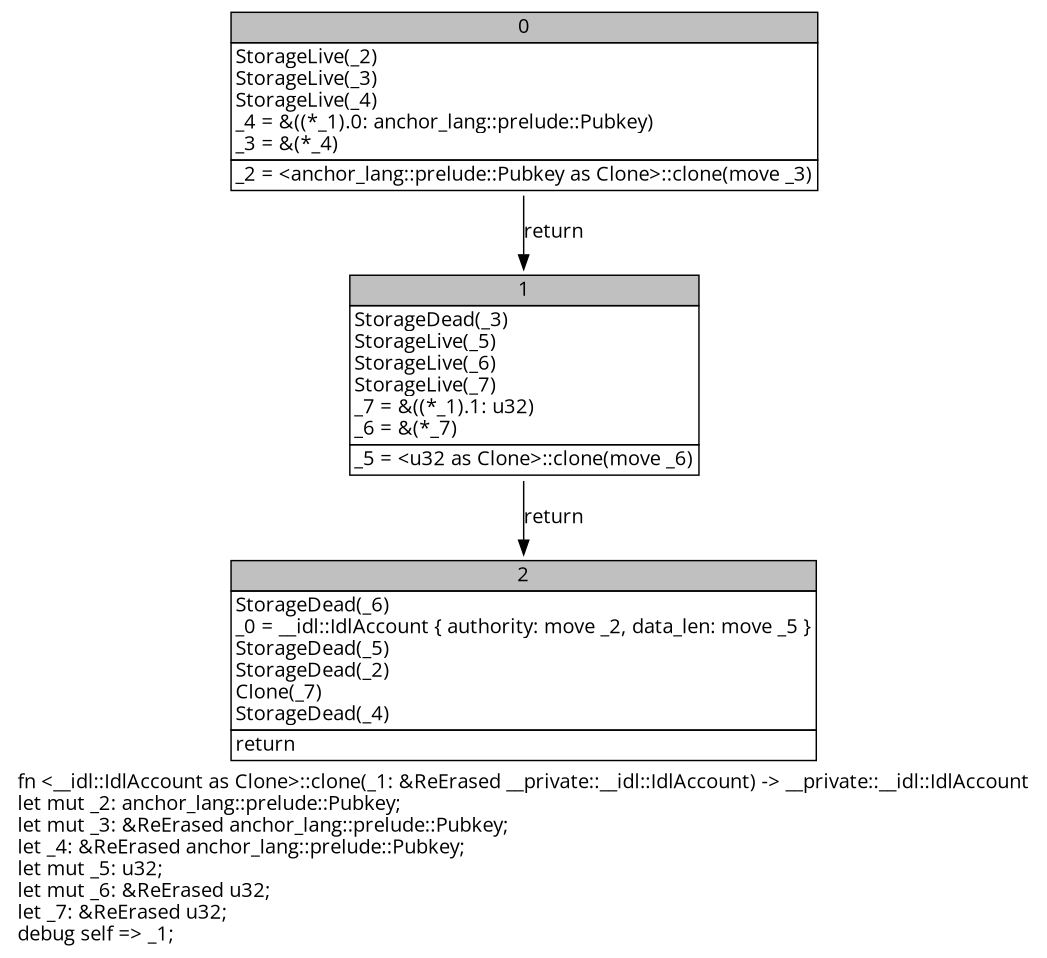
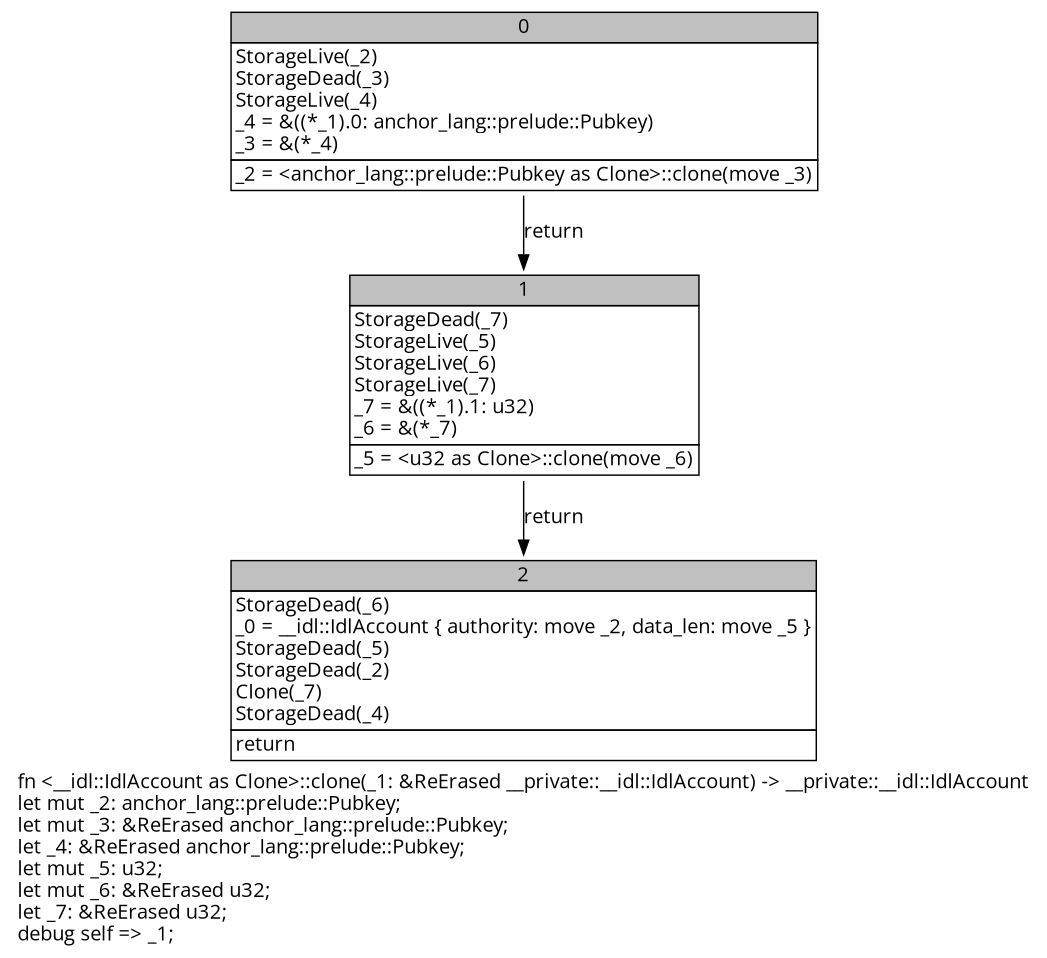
(307, 79) -> (313, 79)
(432, 320) -> (432, 320)
